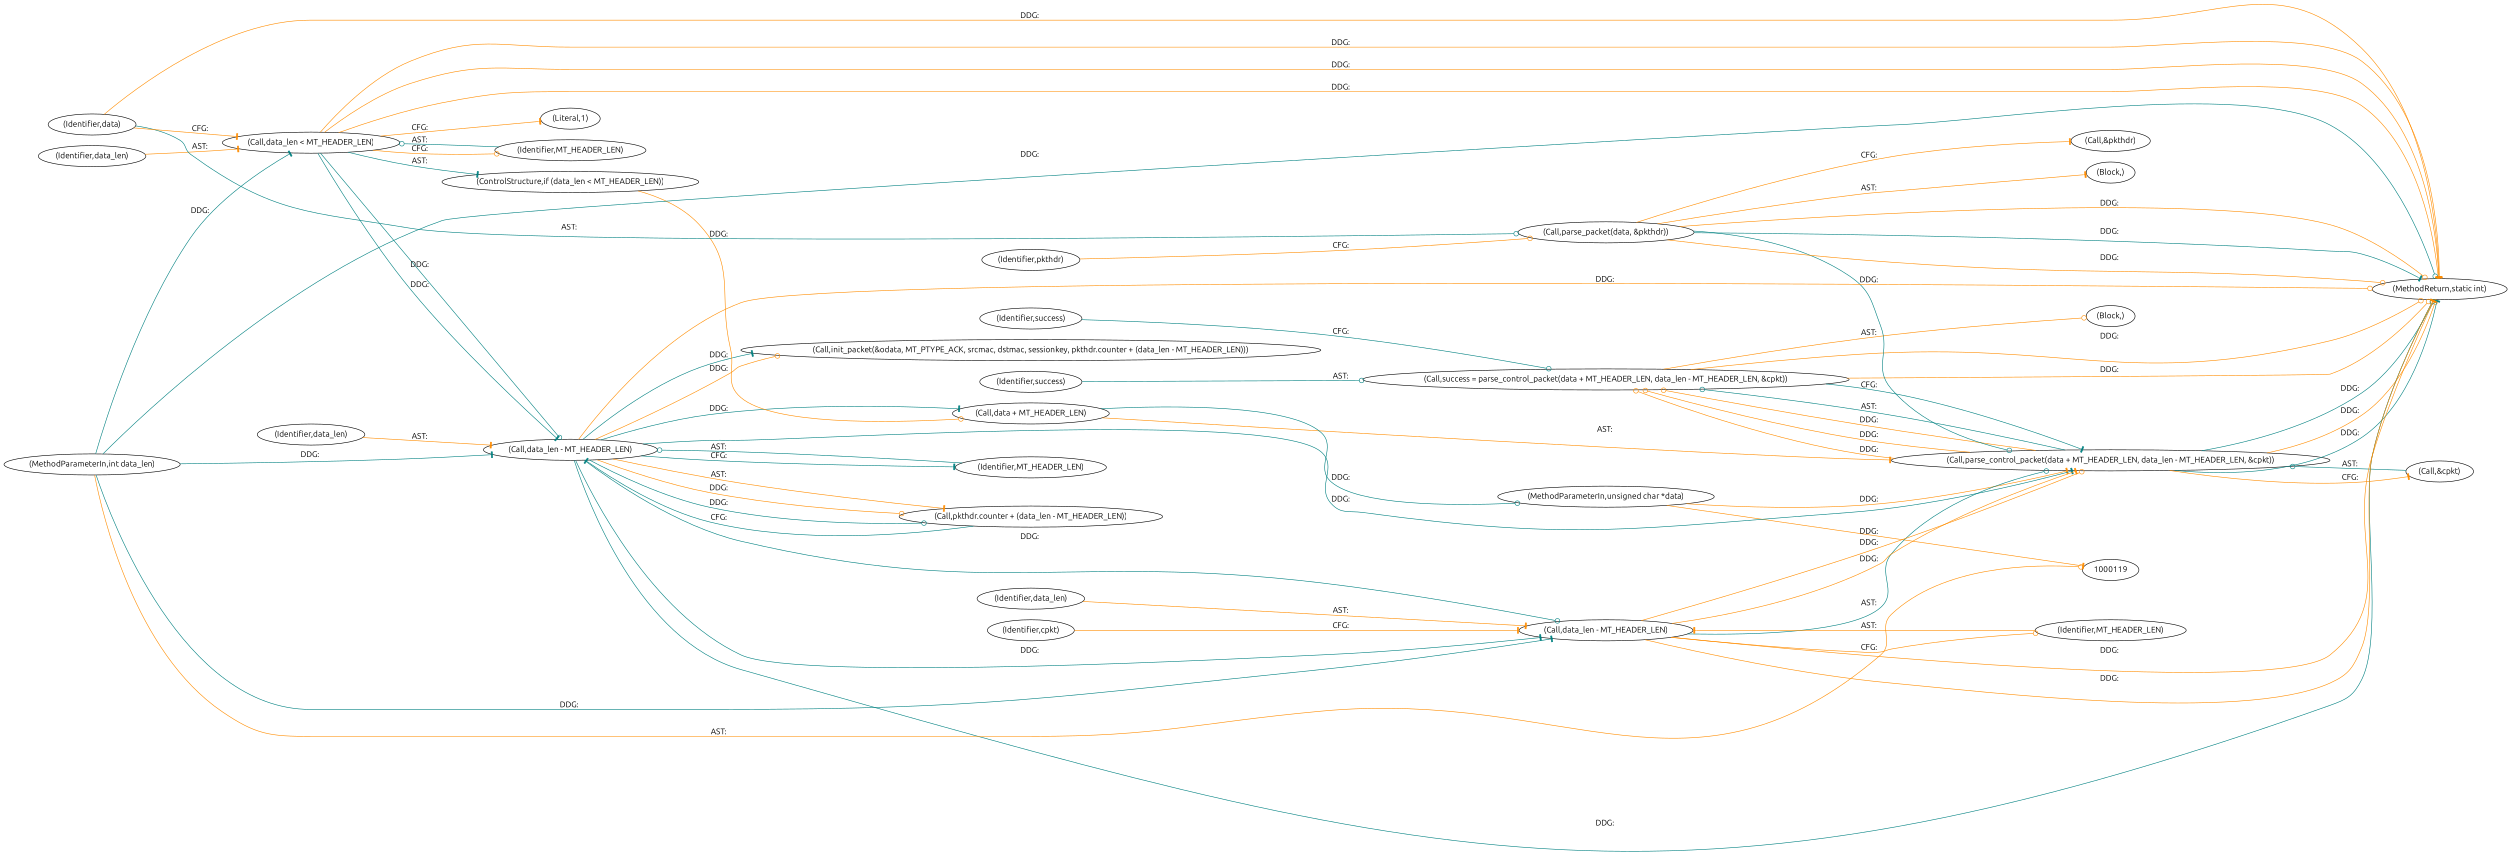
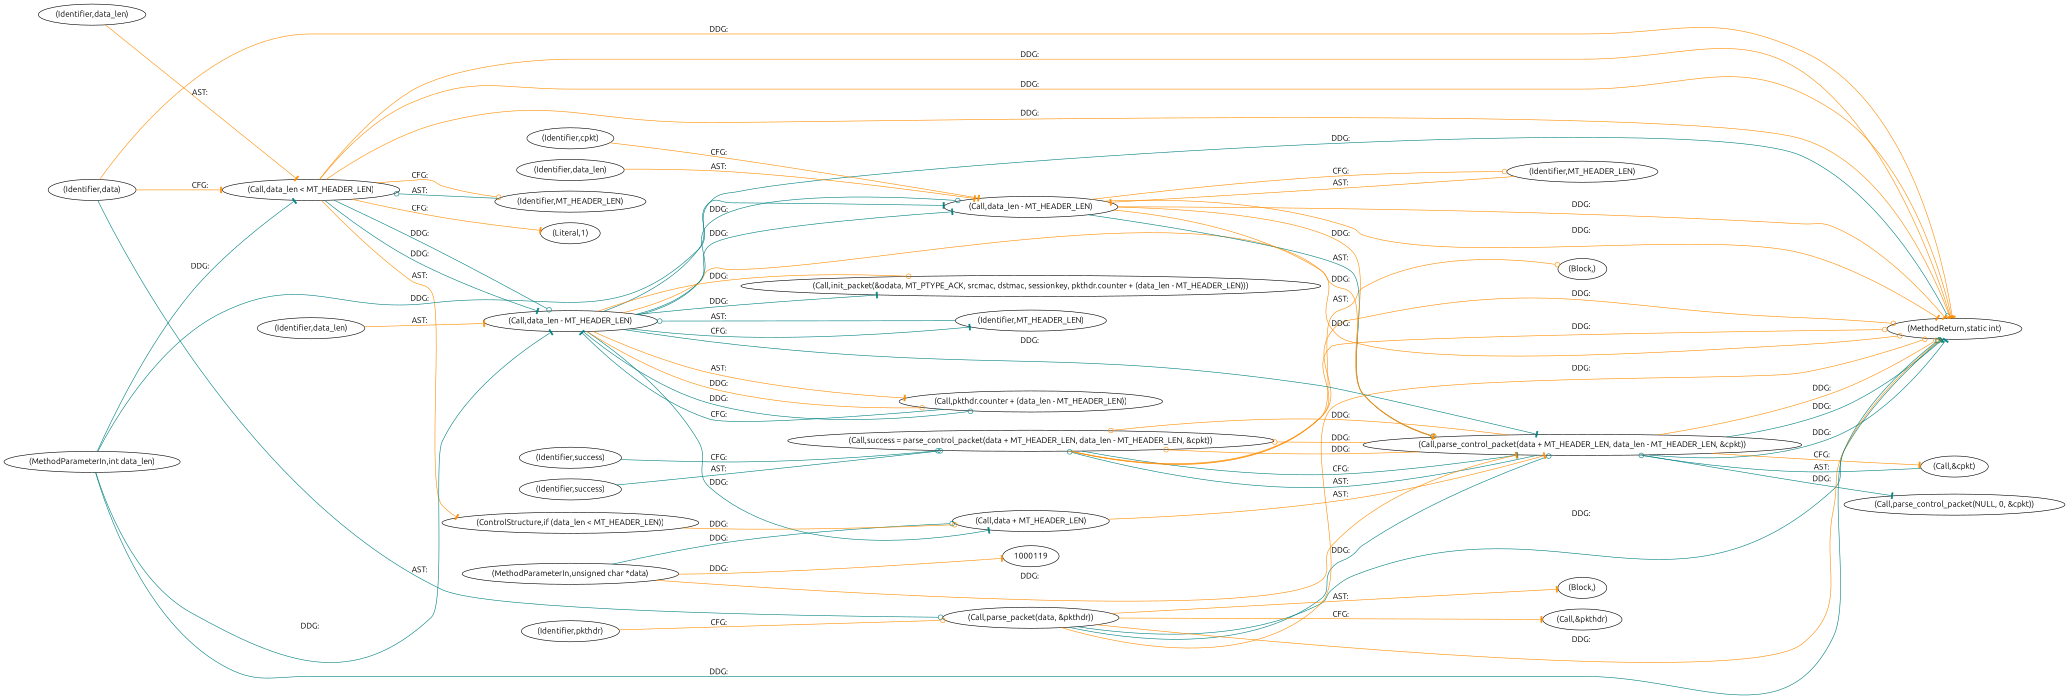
(411, 166) -> (436, 335)
(1326, 439) -> (780, 536)
none -> (1954, 505)
(1044, 736) -> none
